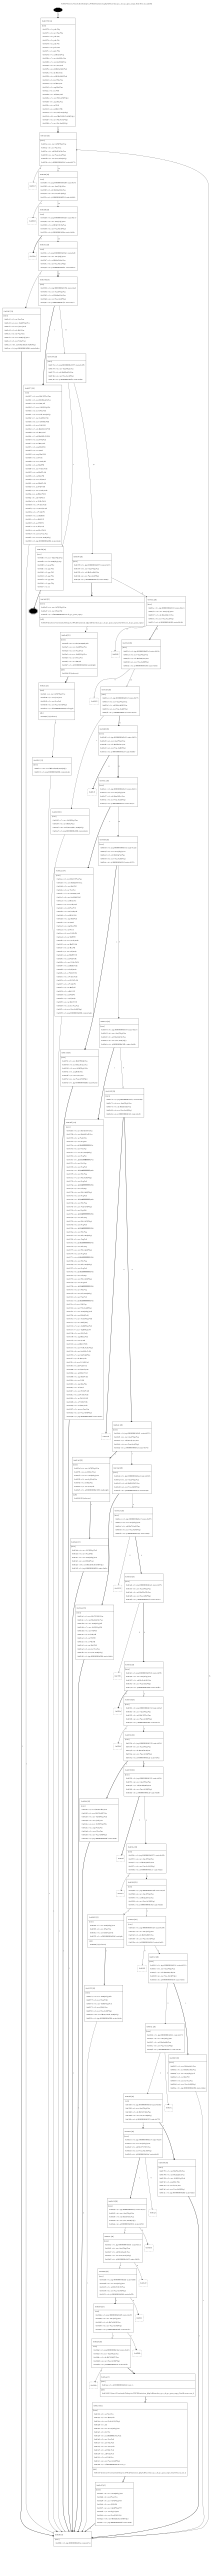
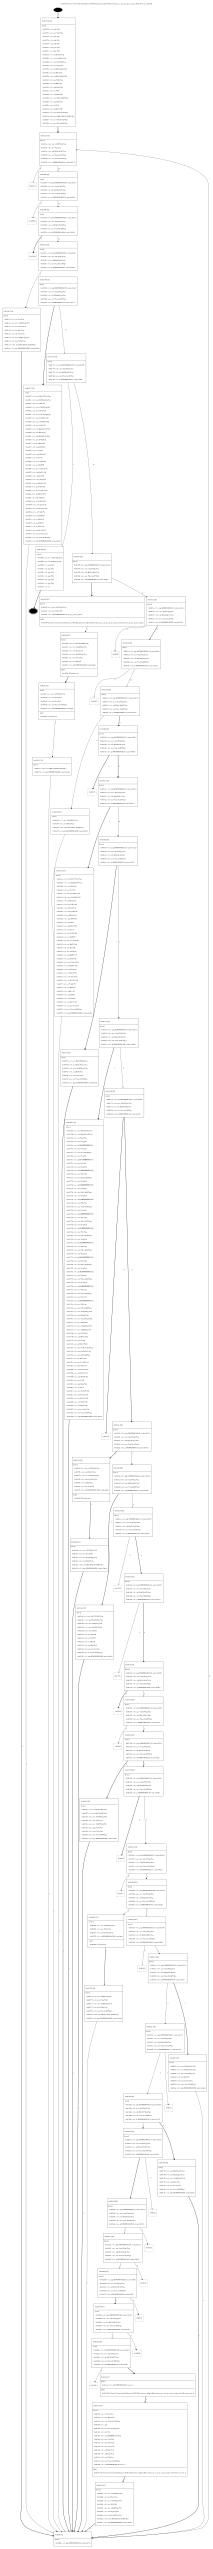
(58, 273) -> none
